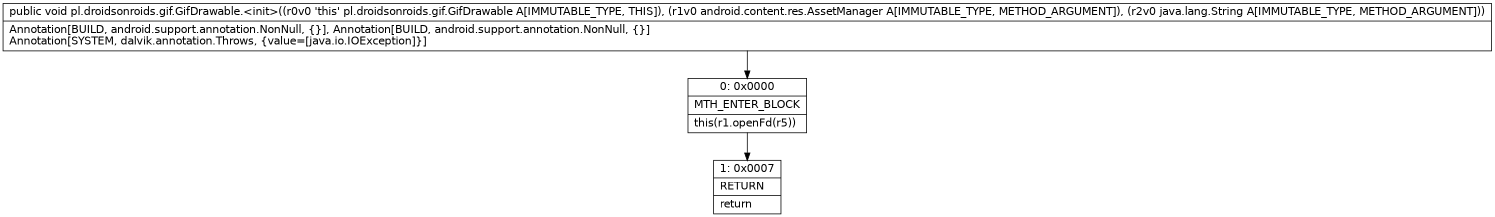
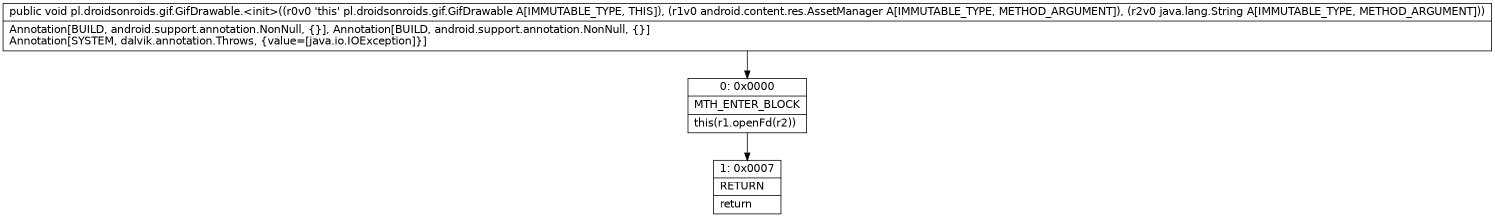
(745, 123) -> (745, 123)
